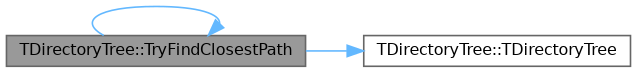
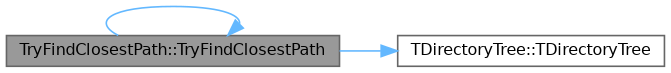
(156, 51) -> (173, 51)
